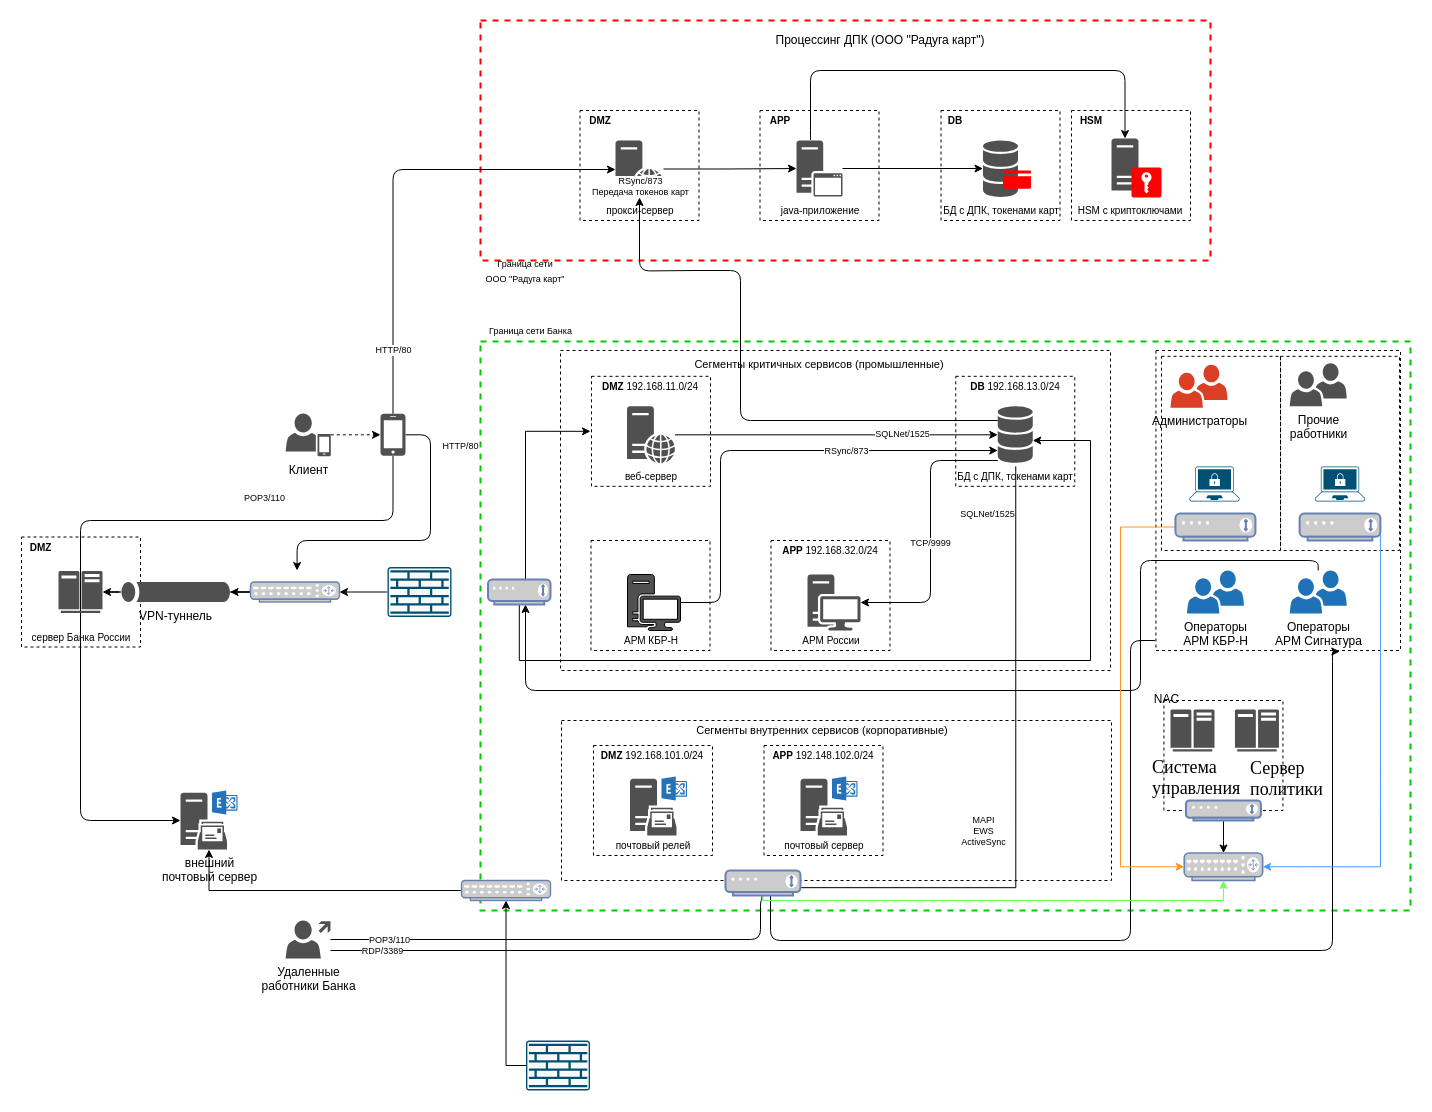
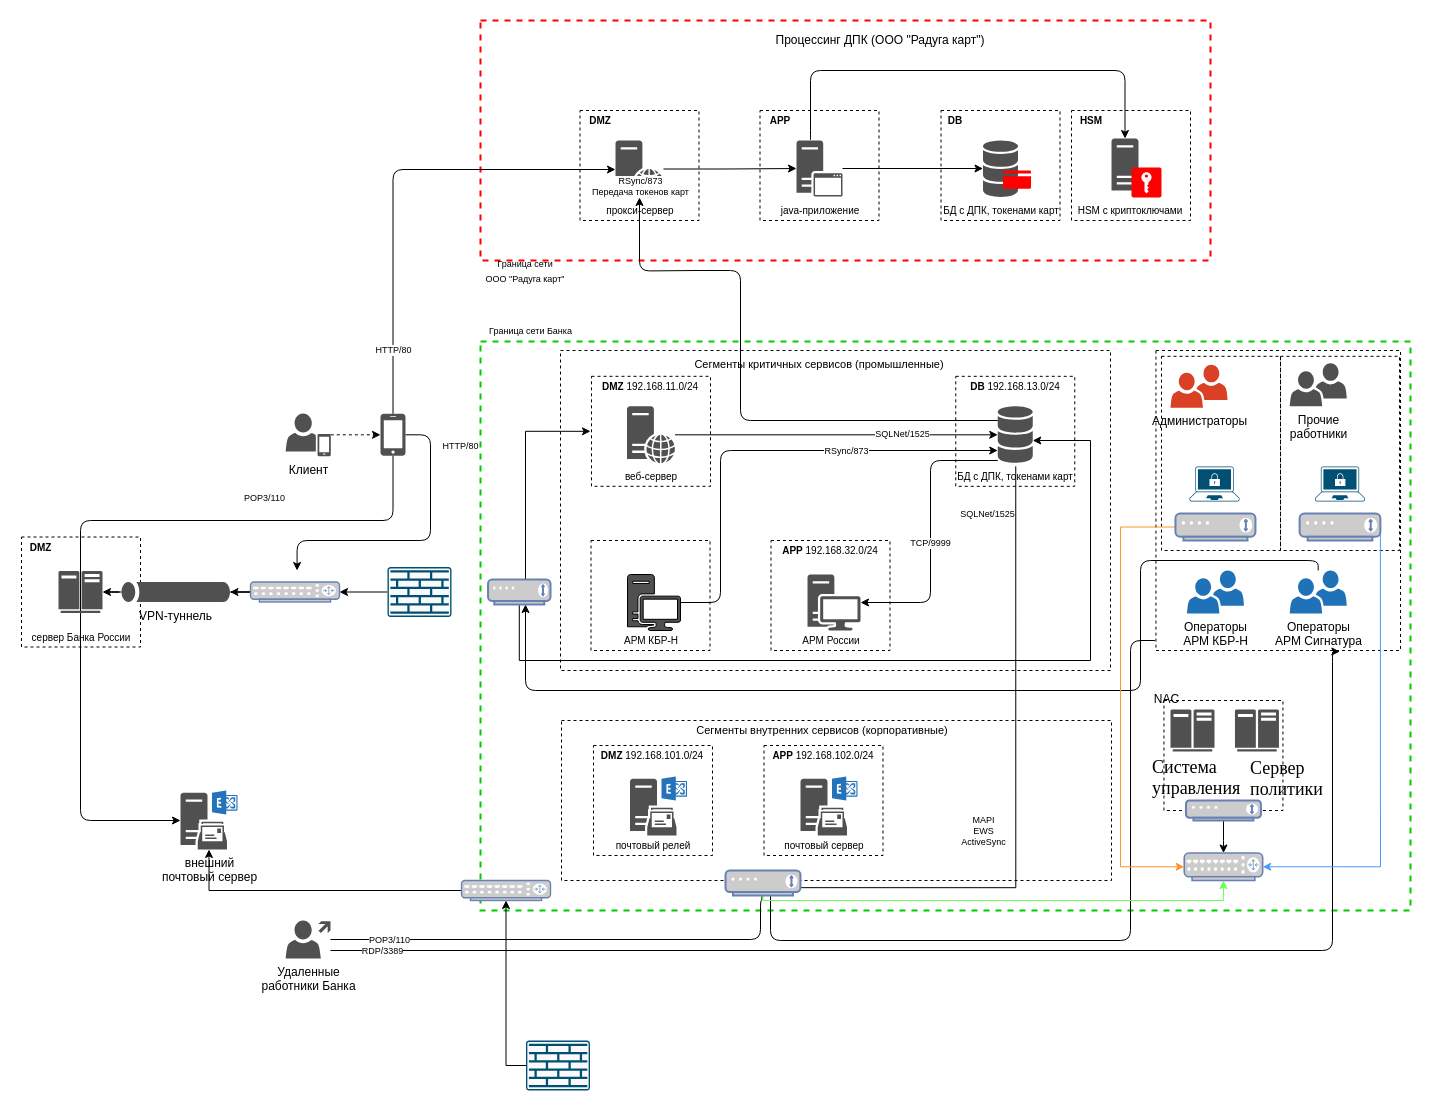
(824, 756) -> (824, 756)
